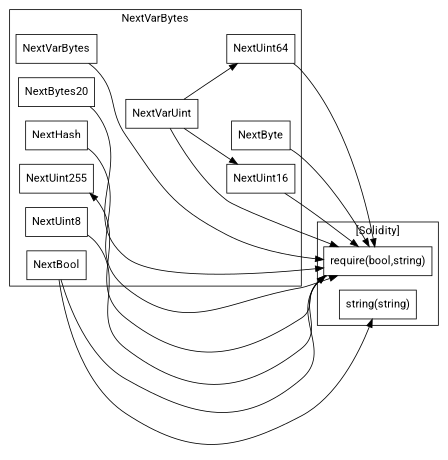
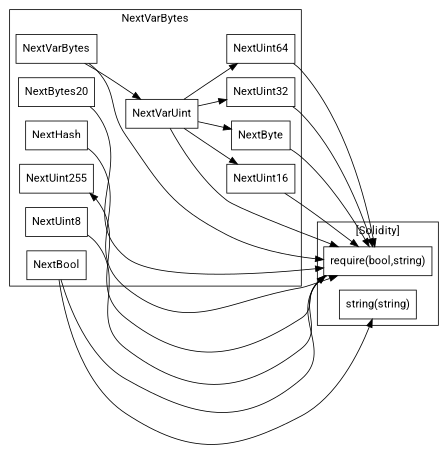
none -> (110, 78)
none -> (261, 92)
none -> (211, 125)
